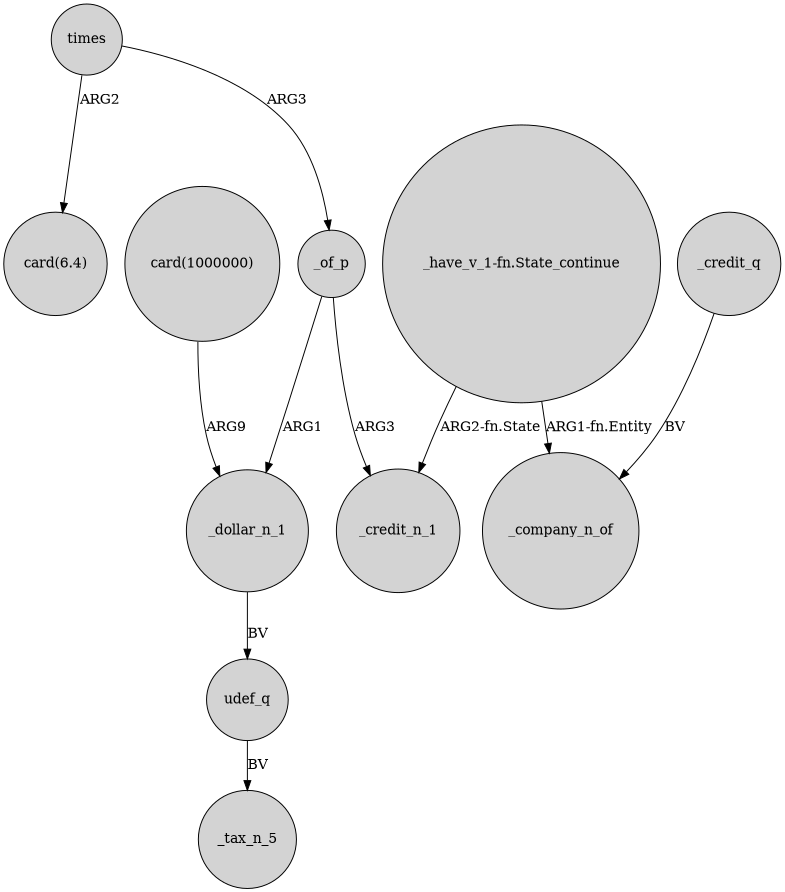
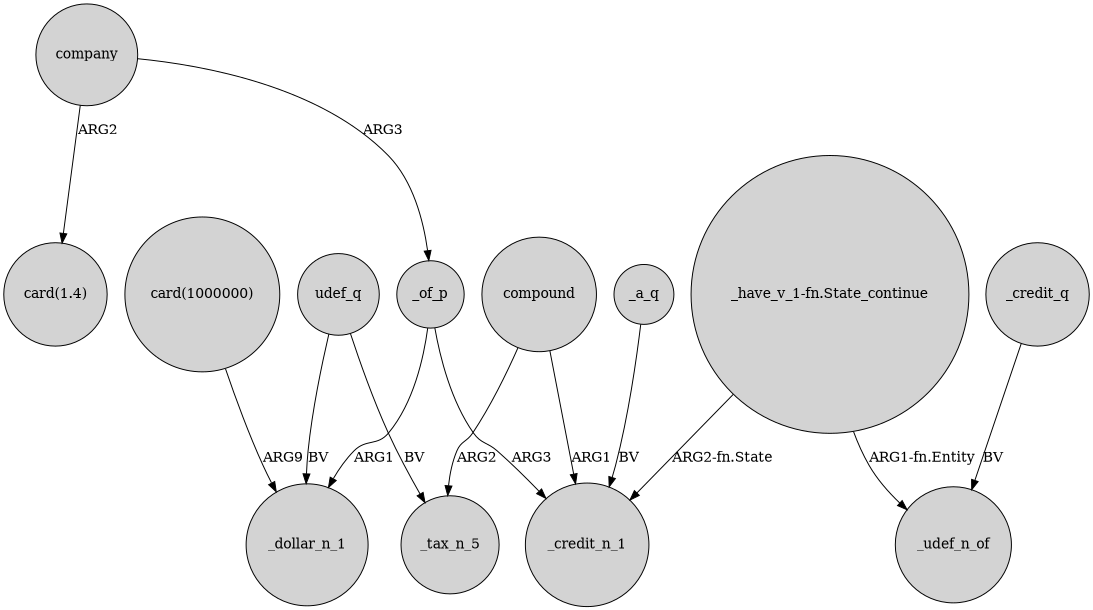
(87, 40) -> (87, 55)
(55, 264) -> (55, 294)
none -> (539, 294)
none -> (644, 294)
(561, 531) -> (953, 545)
(247, 621) -> (315, 403)
